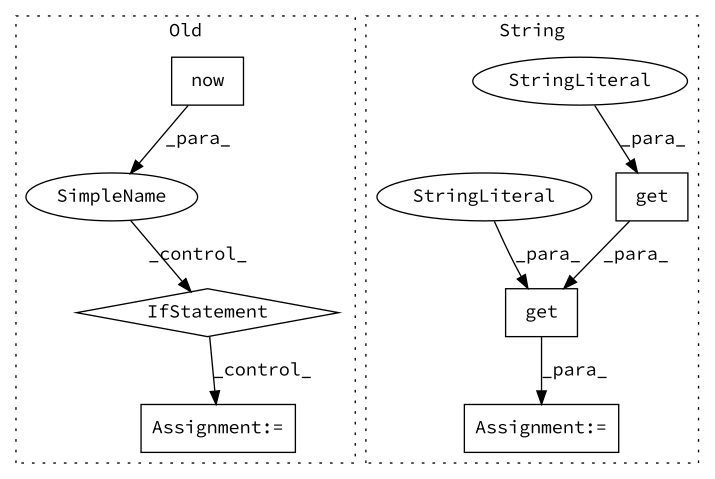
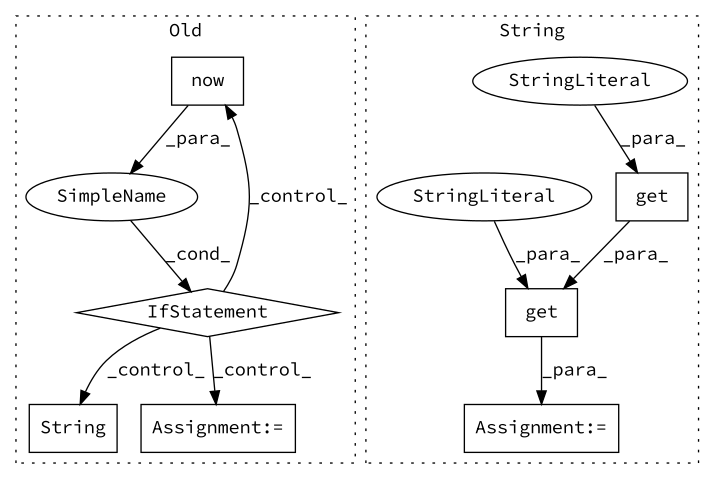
none -> (249, 205)
(198, 255) -> (198, 255)
none -> (73, 428)
